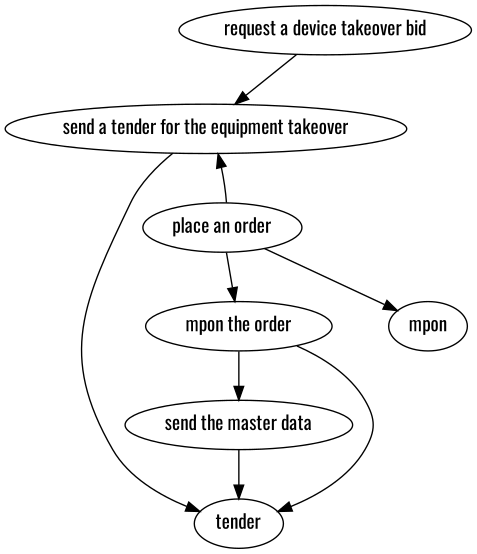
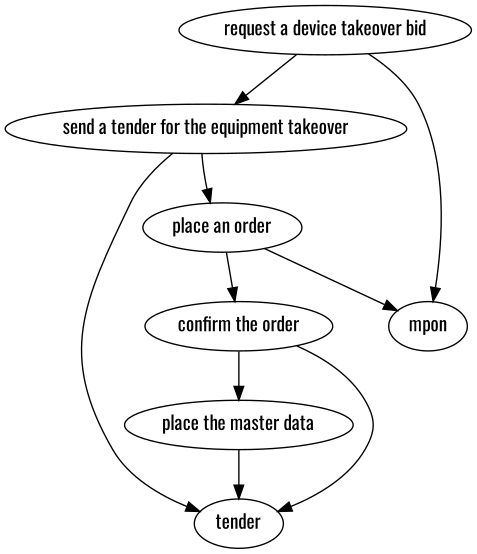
none -> (436, 159)
(224, 185) -> (204, 172)
(239, 326) -> (239, 326)
(239, 425) -> (239, 425)
